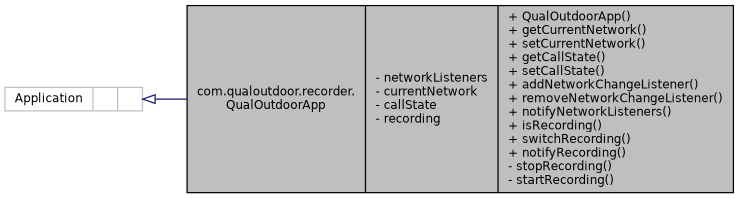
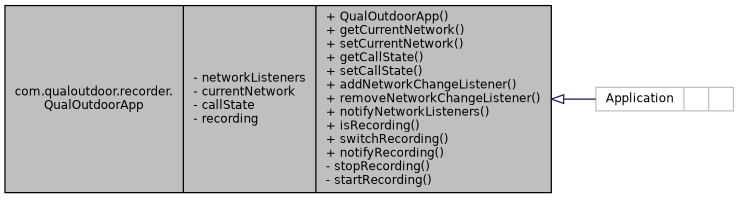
(171, 99) -> (580, 99)
